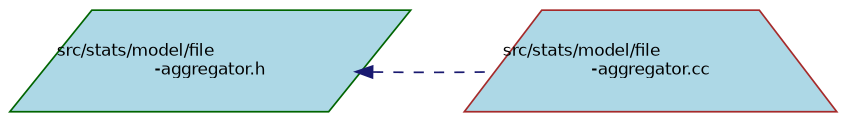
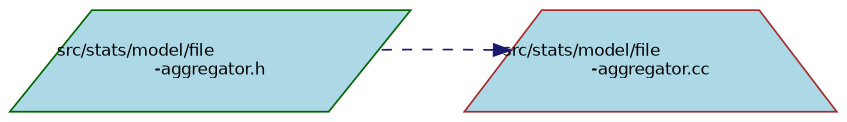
(434, 72) -> (433, 50)
